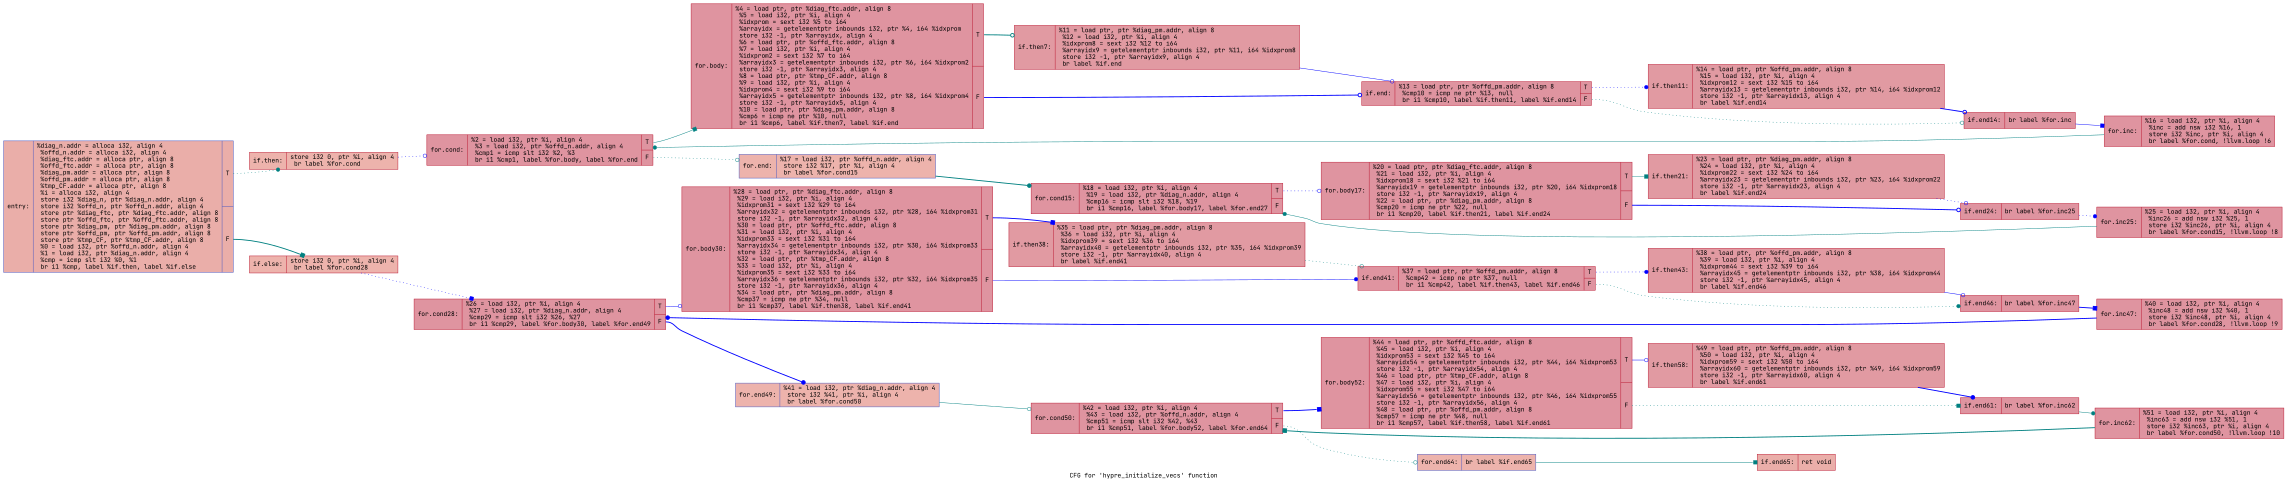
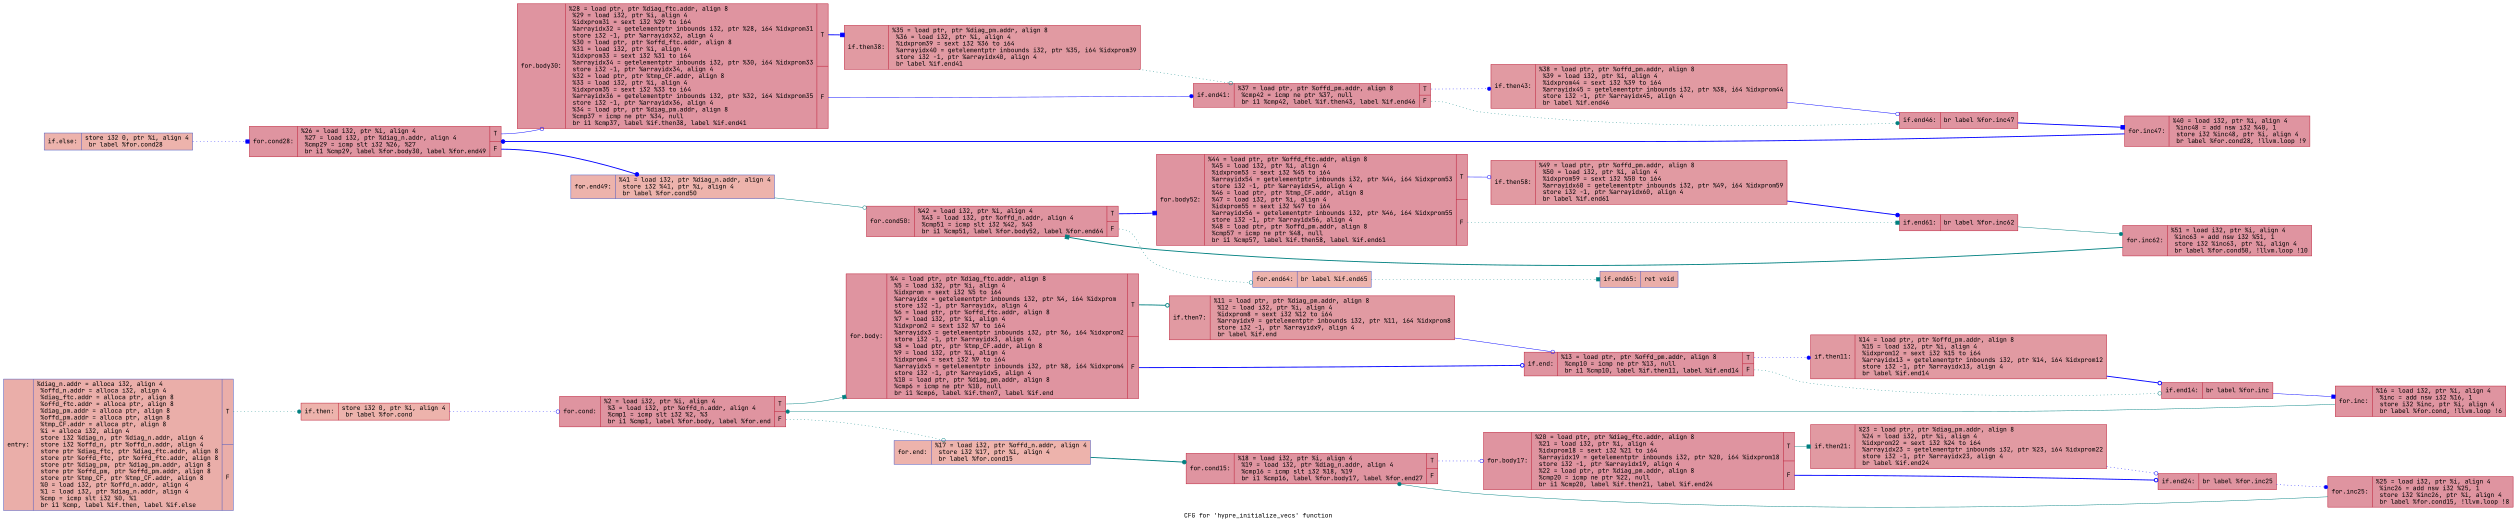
(267, 244) -> none
(324, 264) -> (118, 142)
(1644, 462) -> (1483, 279)
(1796, 462) -> (1639, 279)
